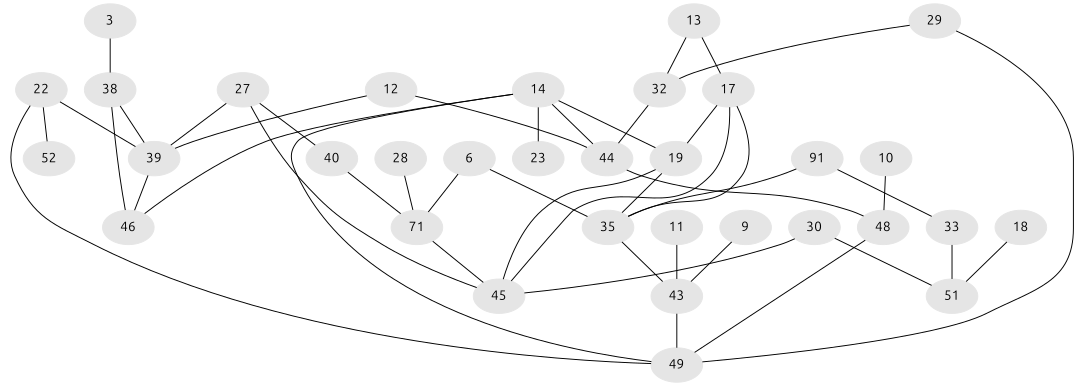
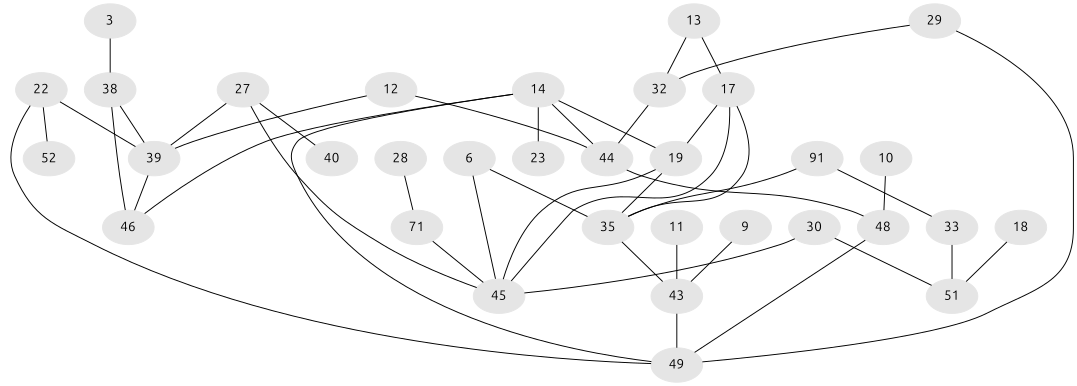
(374, 193) -> none
(443, 193) -> (484, 227)
